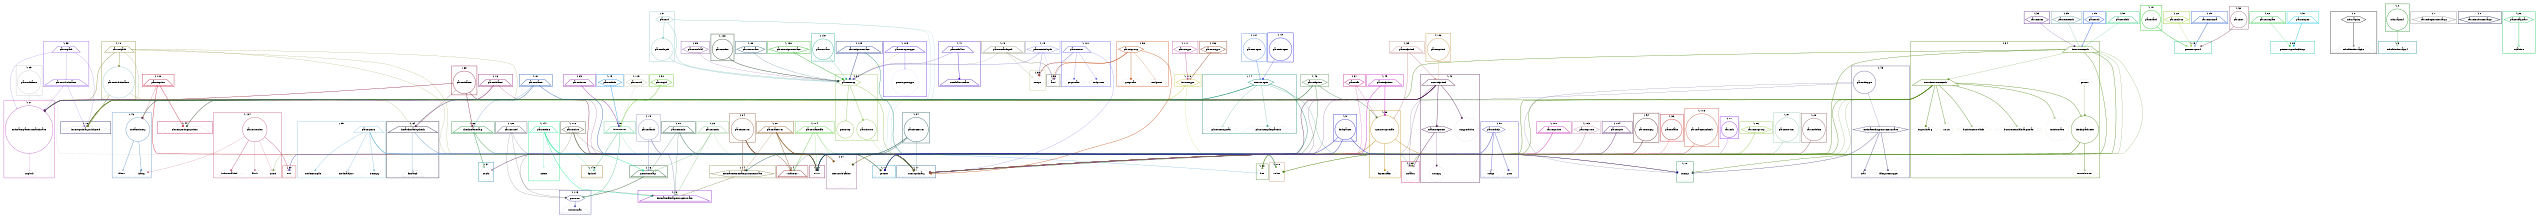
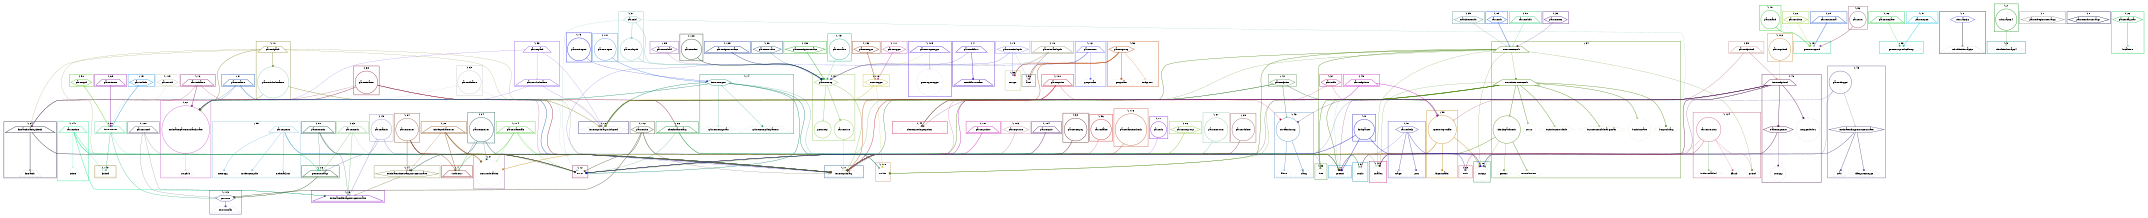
(2067, 20) -> (1469, 20)
(2354, 20) -> (1963, 20)
(1098, 82) -> none
(2085, 100) -> (1505, 156)
(492, 103) -> none
(469, 109) -> (594, 100)
(775, 130) -> (444, 130)
(413, 151) -> (30, 151)
(616, 154) -> (300, 155)
(1034, 154) -> (802, 129)
(240, 156) -> (1709, 156)
(199, 159) -> (1520, 154)
(522, 163) -> (451, 190)
